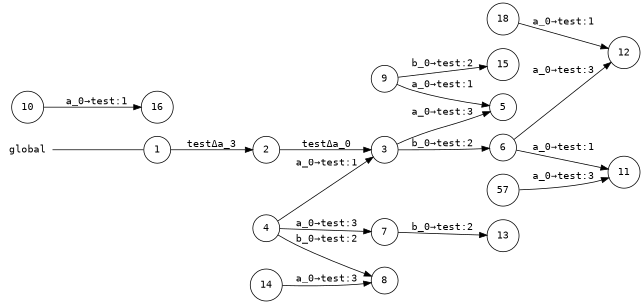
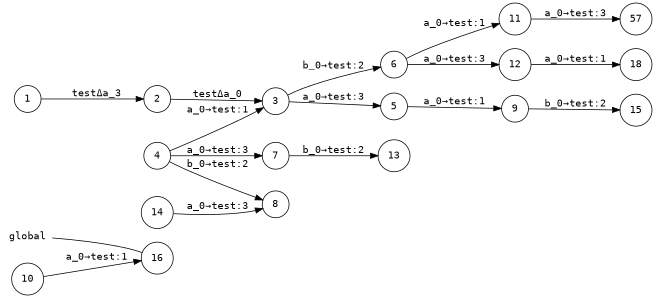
(560, 35) -> (572, 65)
(439, 97) -> (451, 107)
(98, 150) -> (98, 243)
(561, 187) -> (572, 19)
